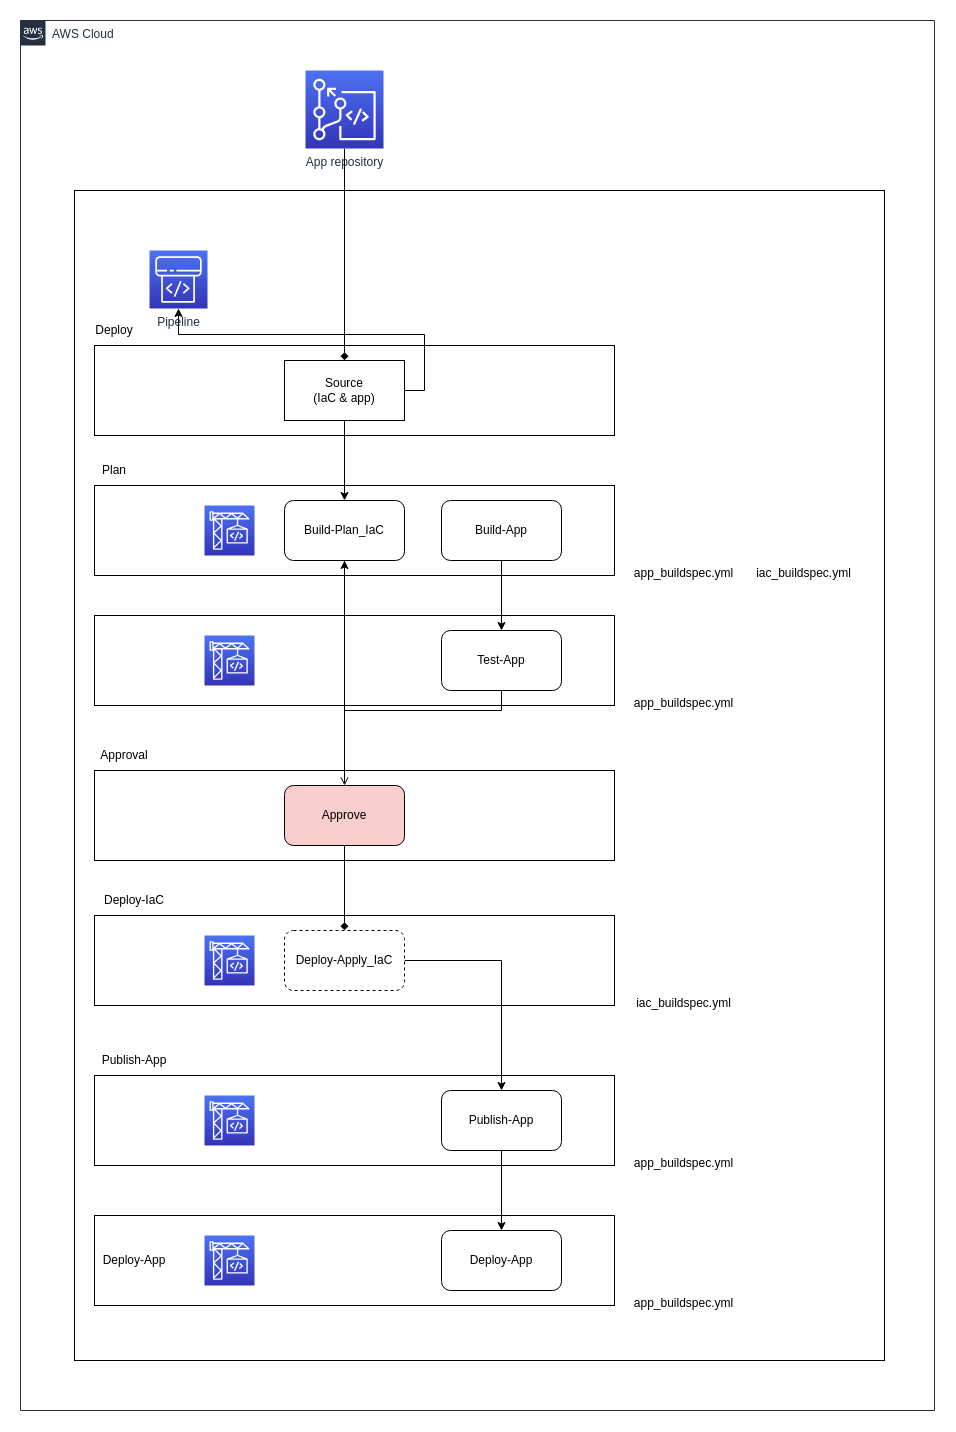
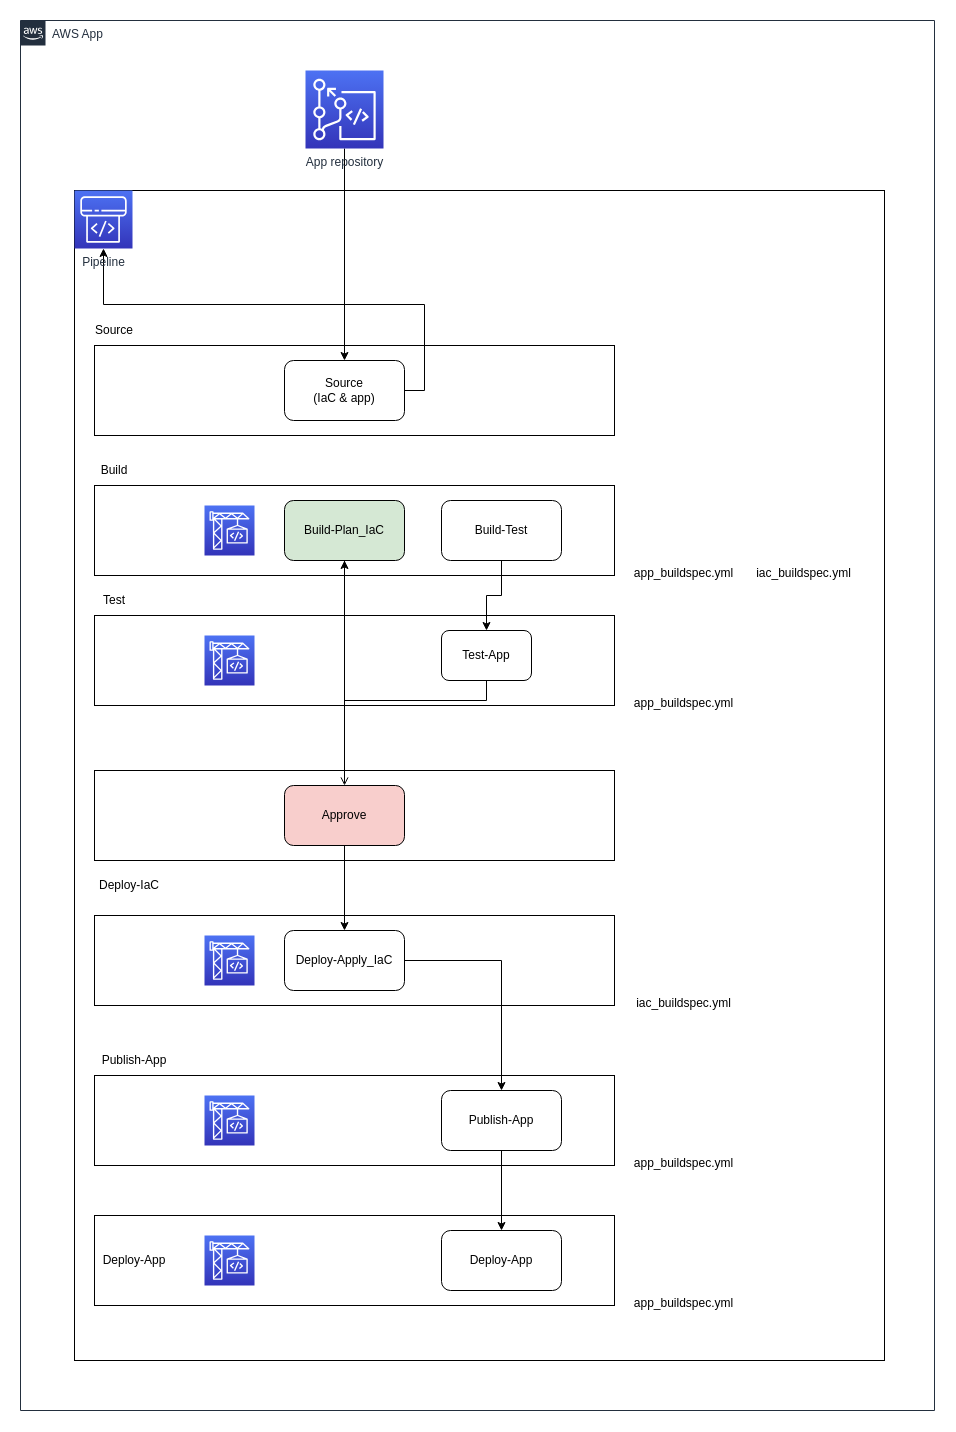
(80, 35) -> (74, 35)
(179, 280) -> (104, 220)
(115, 331) -> (115, 331)
(345, 352) -> (345, 352)
(345, 391) -> (345, 391)
(345, 457) -> none
(115, 471) -> (115, 471)
(345, 531) -> (345, 531)
(502, 531) -> (502, 531)
none -> (115, 601)
(502, 661) -> (487, 656)
(125, 756) -> none
(135, 901) -> (130, 886)
(345, 922) -> (345, 922)
(345, 961) -> (345, 961)
